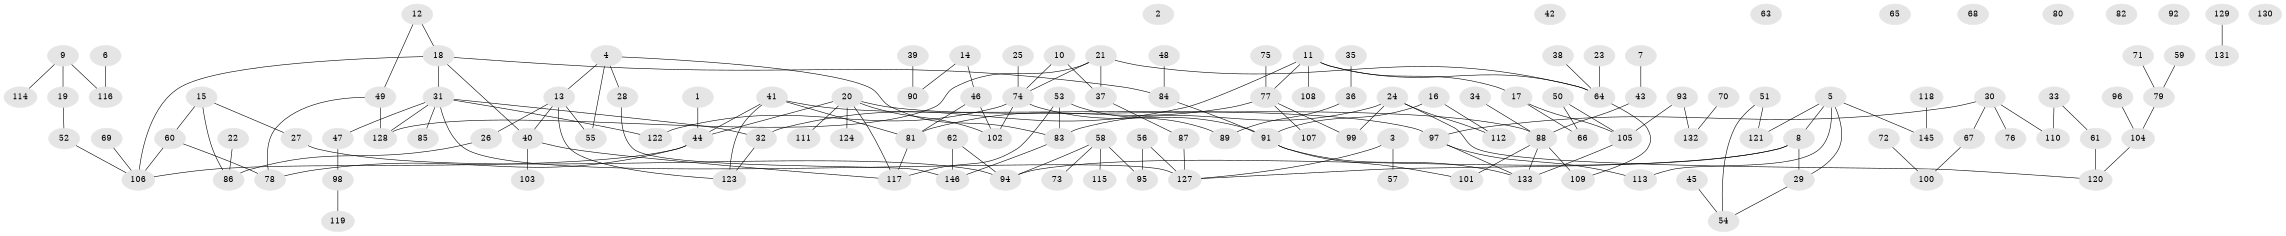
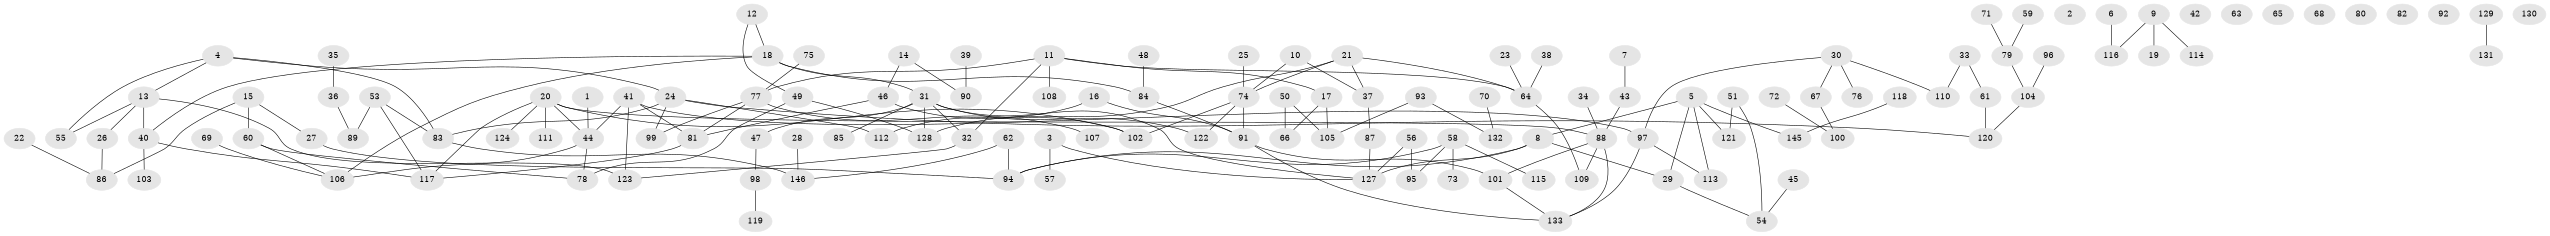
(614, 77) -> (447, 68)
(64, 139) -> none
(1583, 157) -> (1526, 201)
